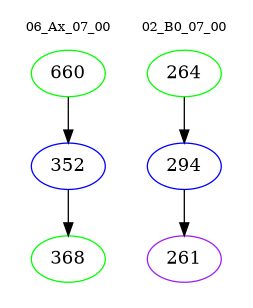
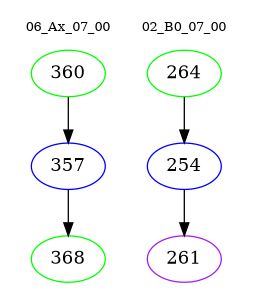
(68, 73) -> (68, 73)
(68, 166) -> (68, 166)
(184, 166) -> (184, 166)
